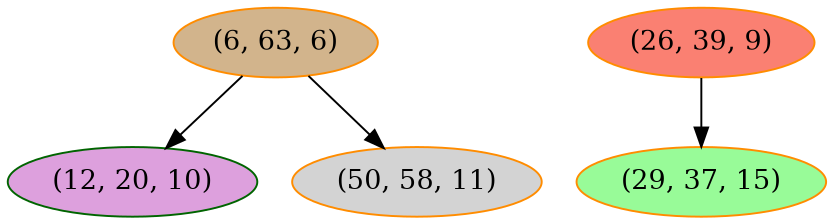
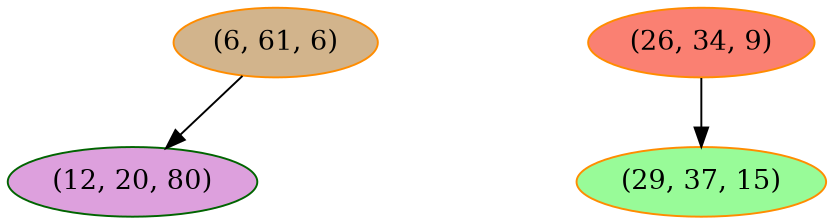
(276, 43) -> (276, 43)
(701, 43) -> (701, 43)
(133, 182) -> (133, 182)
(417, 182) -> none
